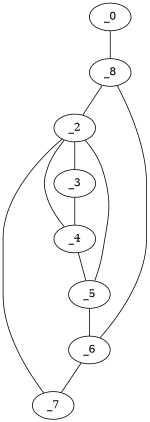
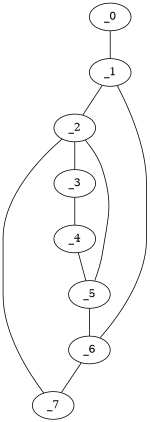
(110, 72) -> (110, 72)
(44, 183) -> none
